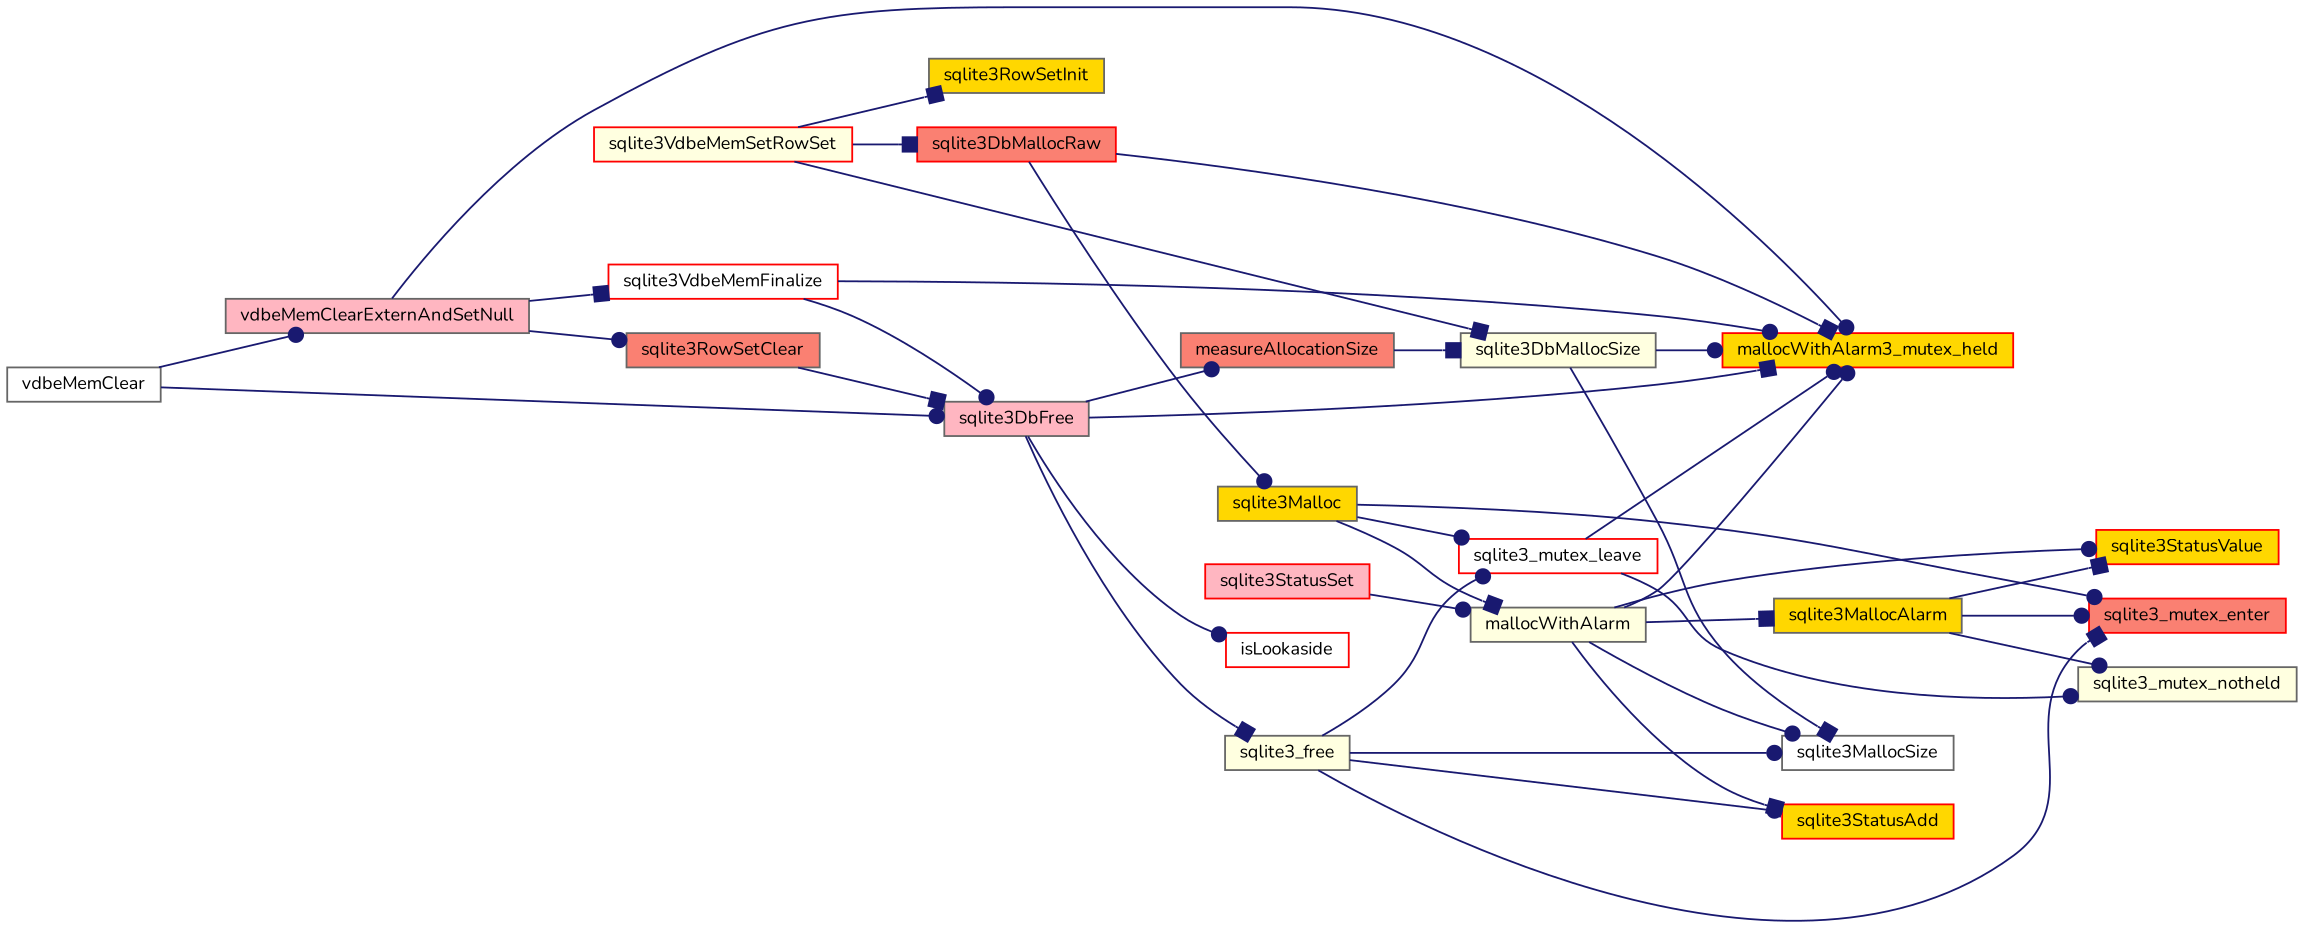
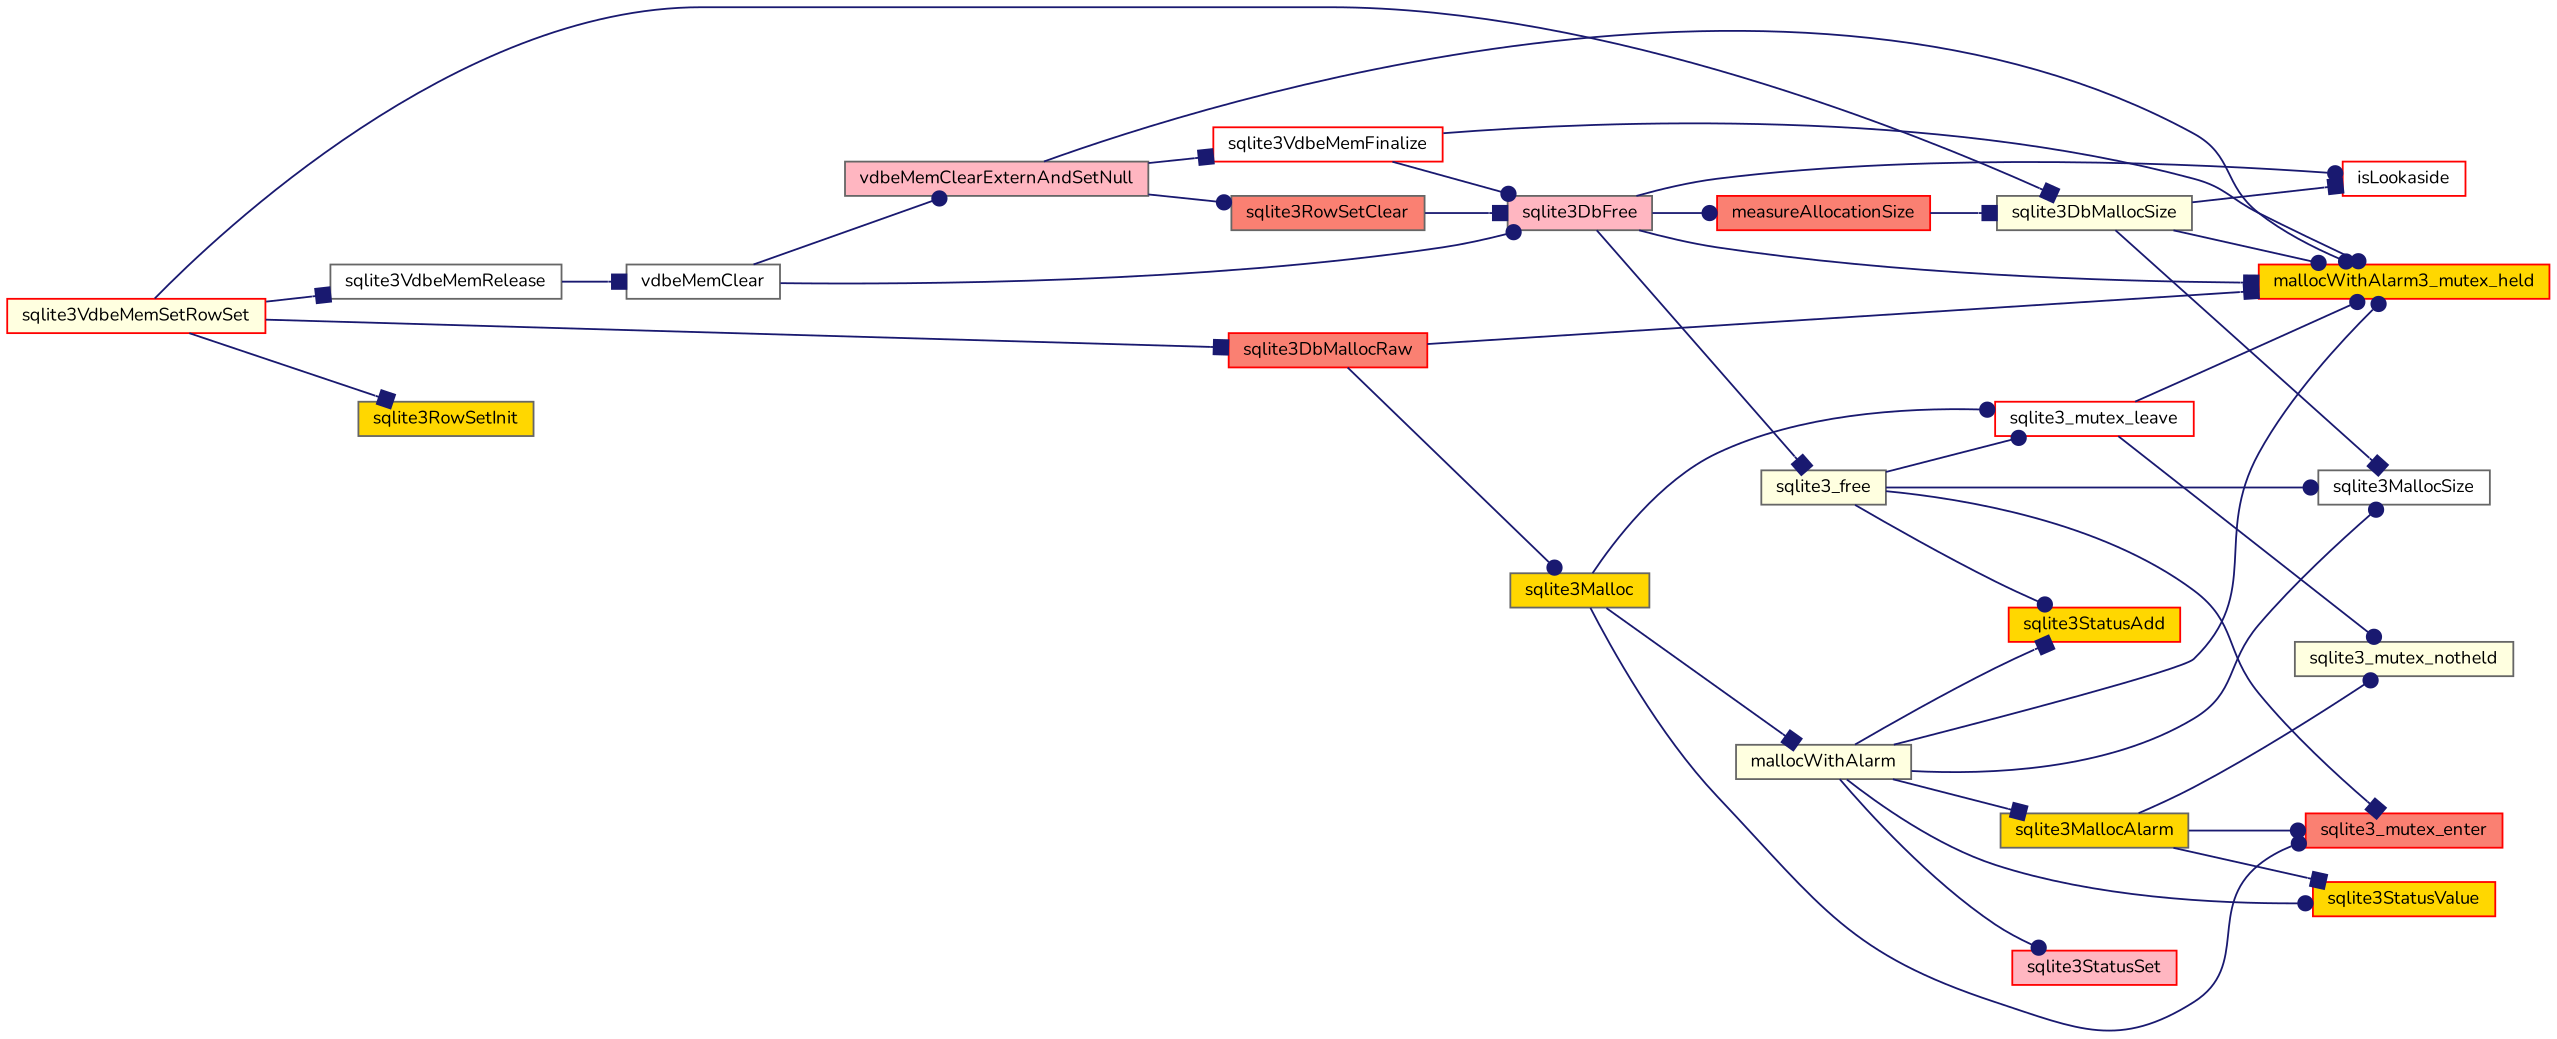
none -> (2258, 195)
none -> (446, 282)
(1287, 350) -> (1824, 213)
(1413, 601) -> (1928, 871)
